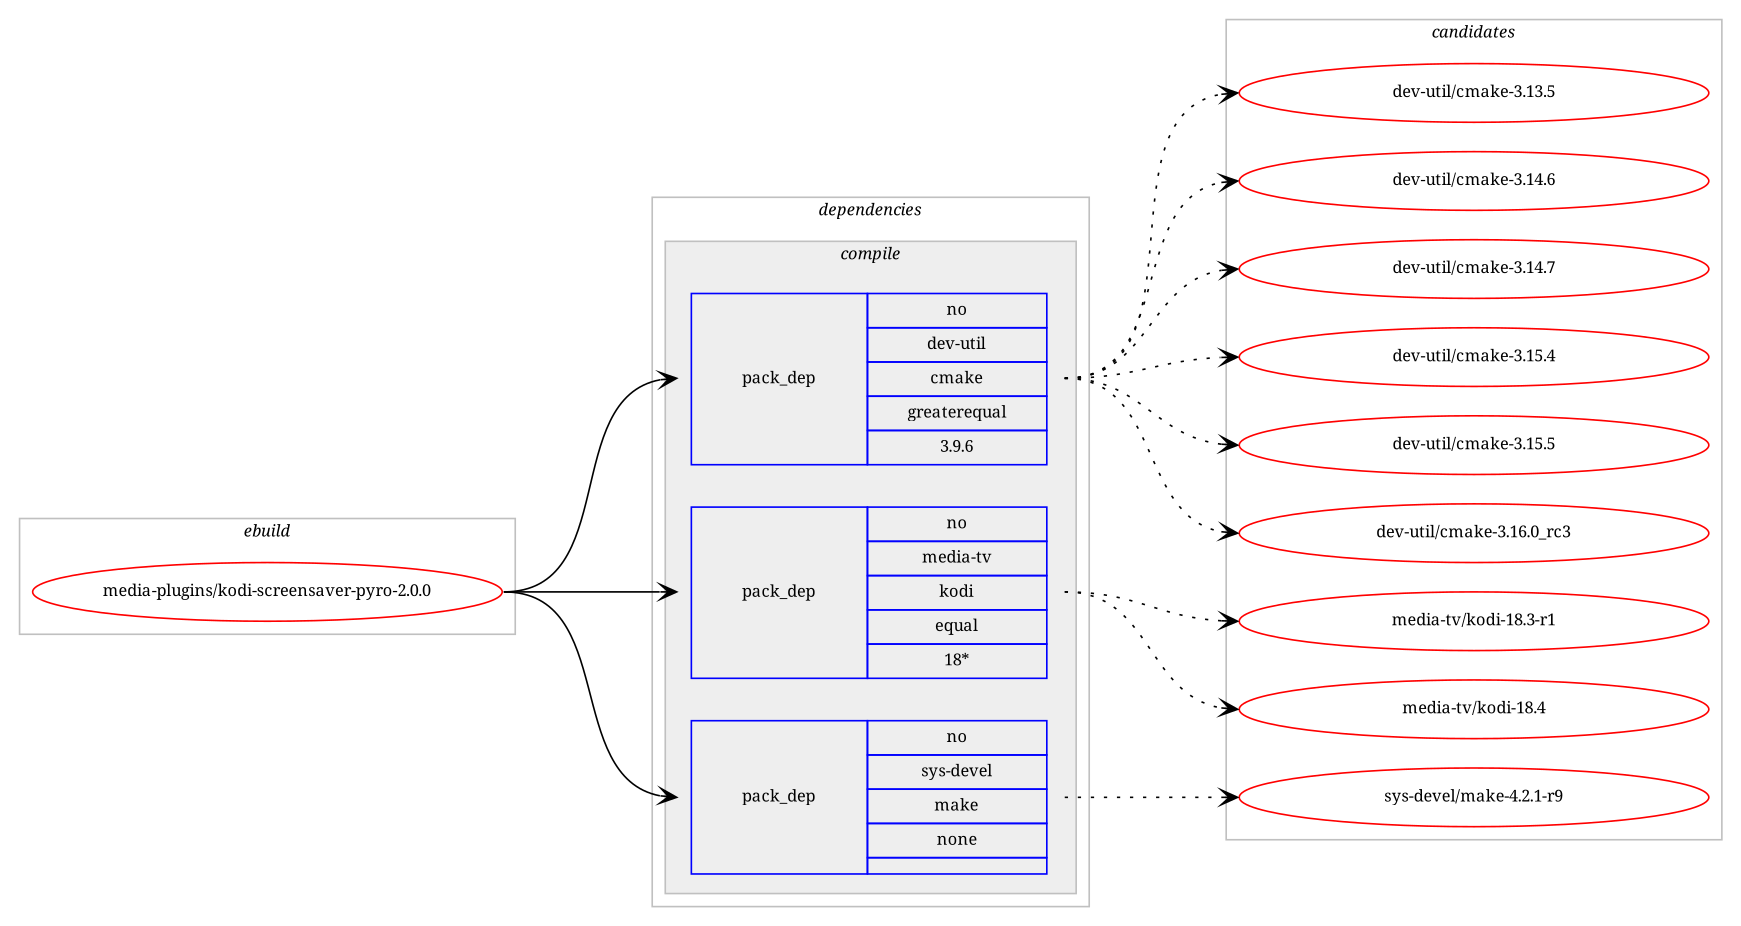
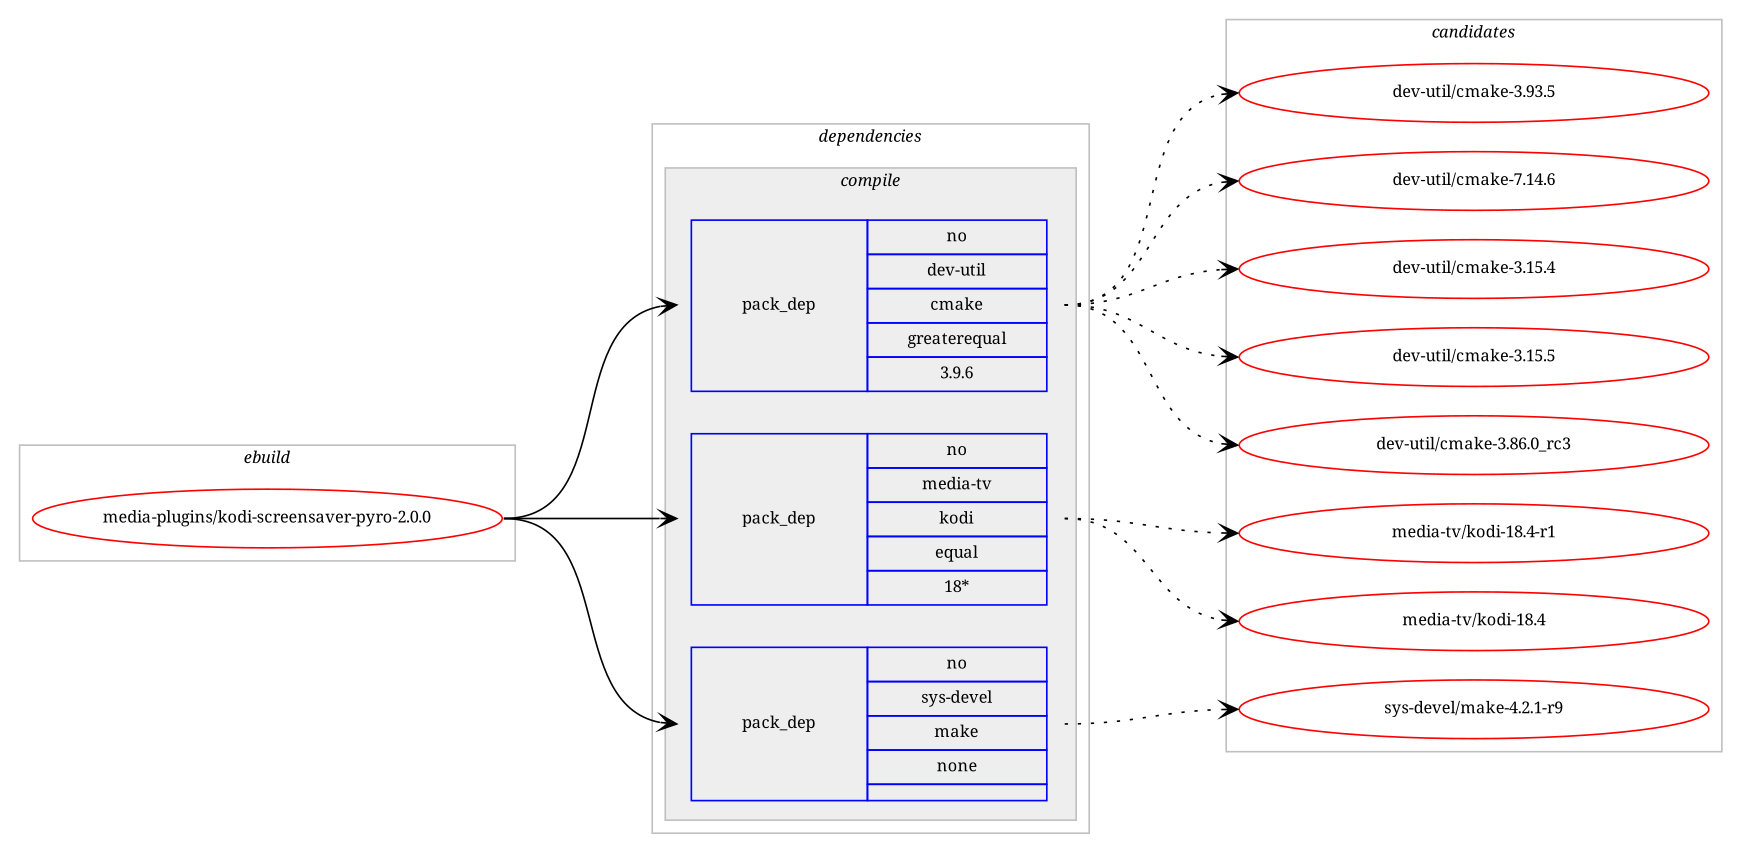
(1474, 93) -> (1474, 93)
(1474, 181) -> (1474, 181)
(1474, 269) -> none
(1474, 533) -> (1474, 445)
(1474, 621) -> (1474, 533)
